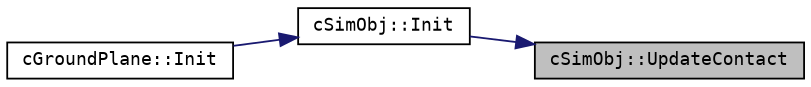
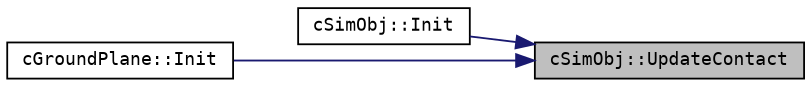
(257, 43) -> (375, 61)
